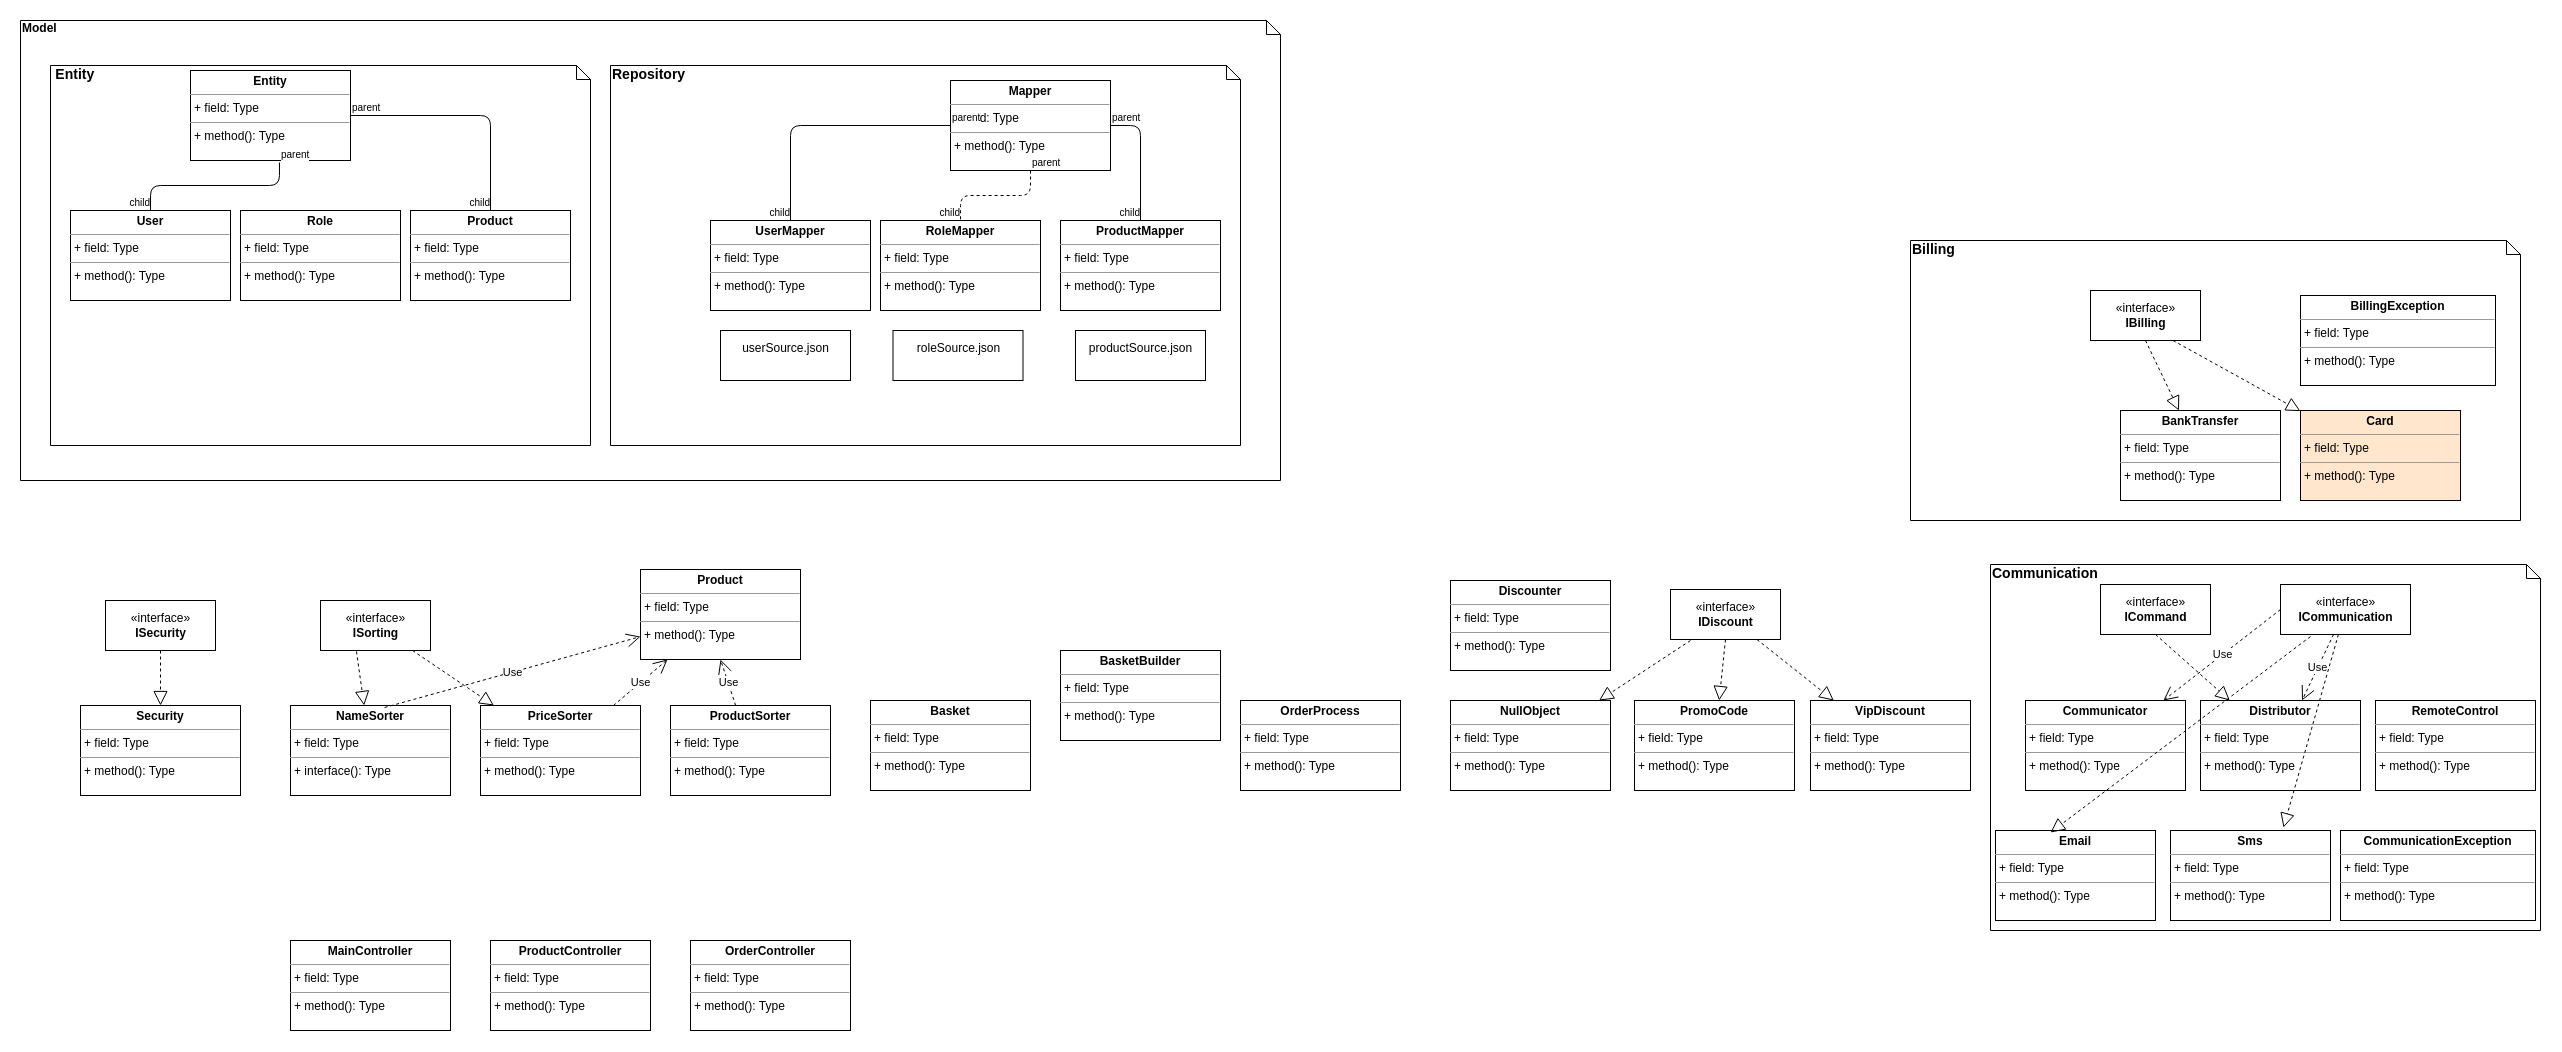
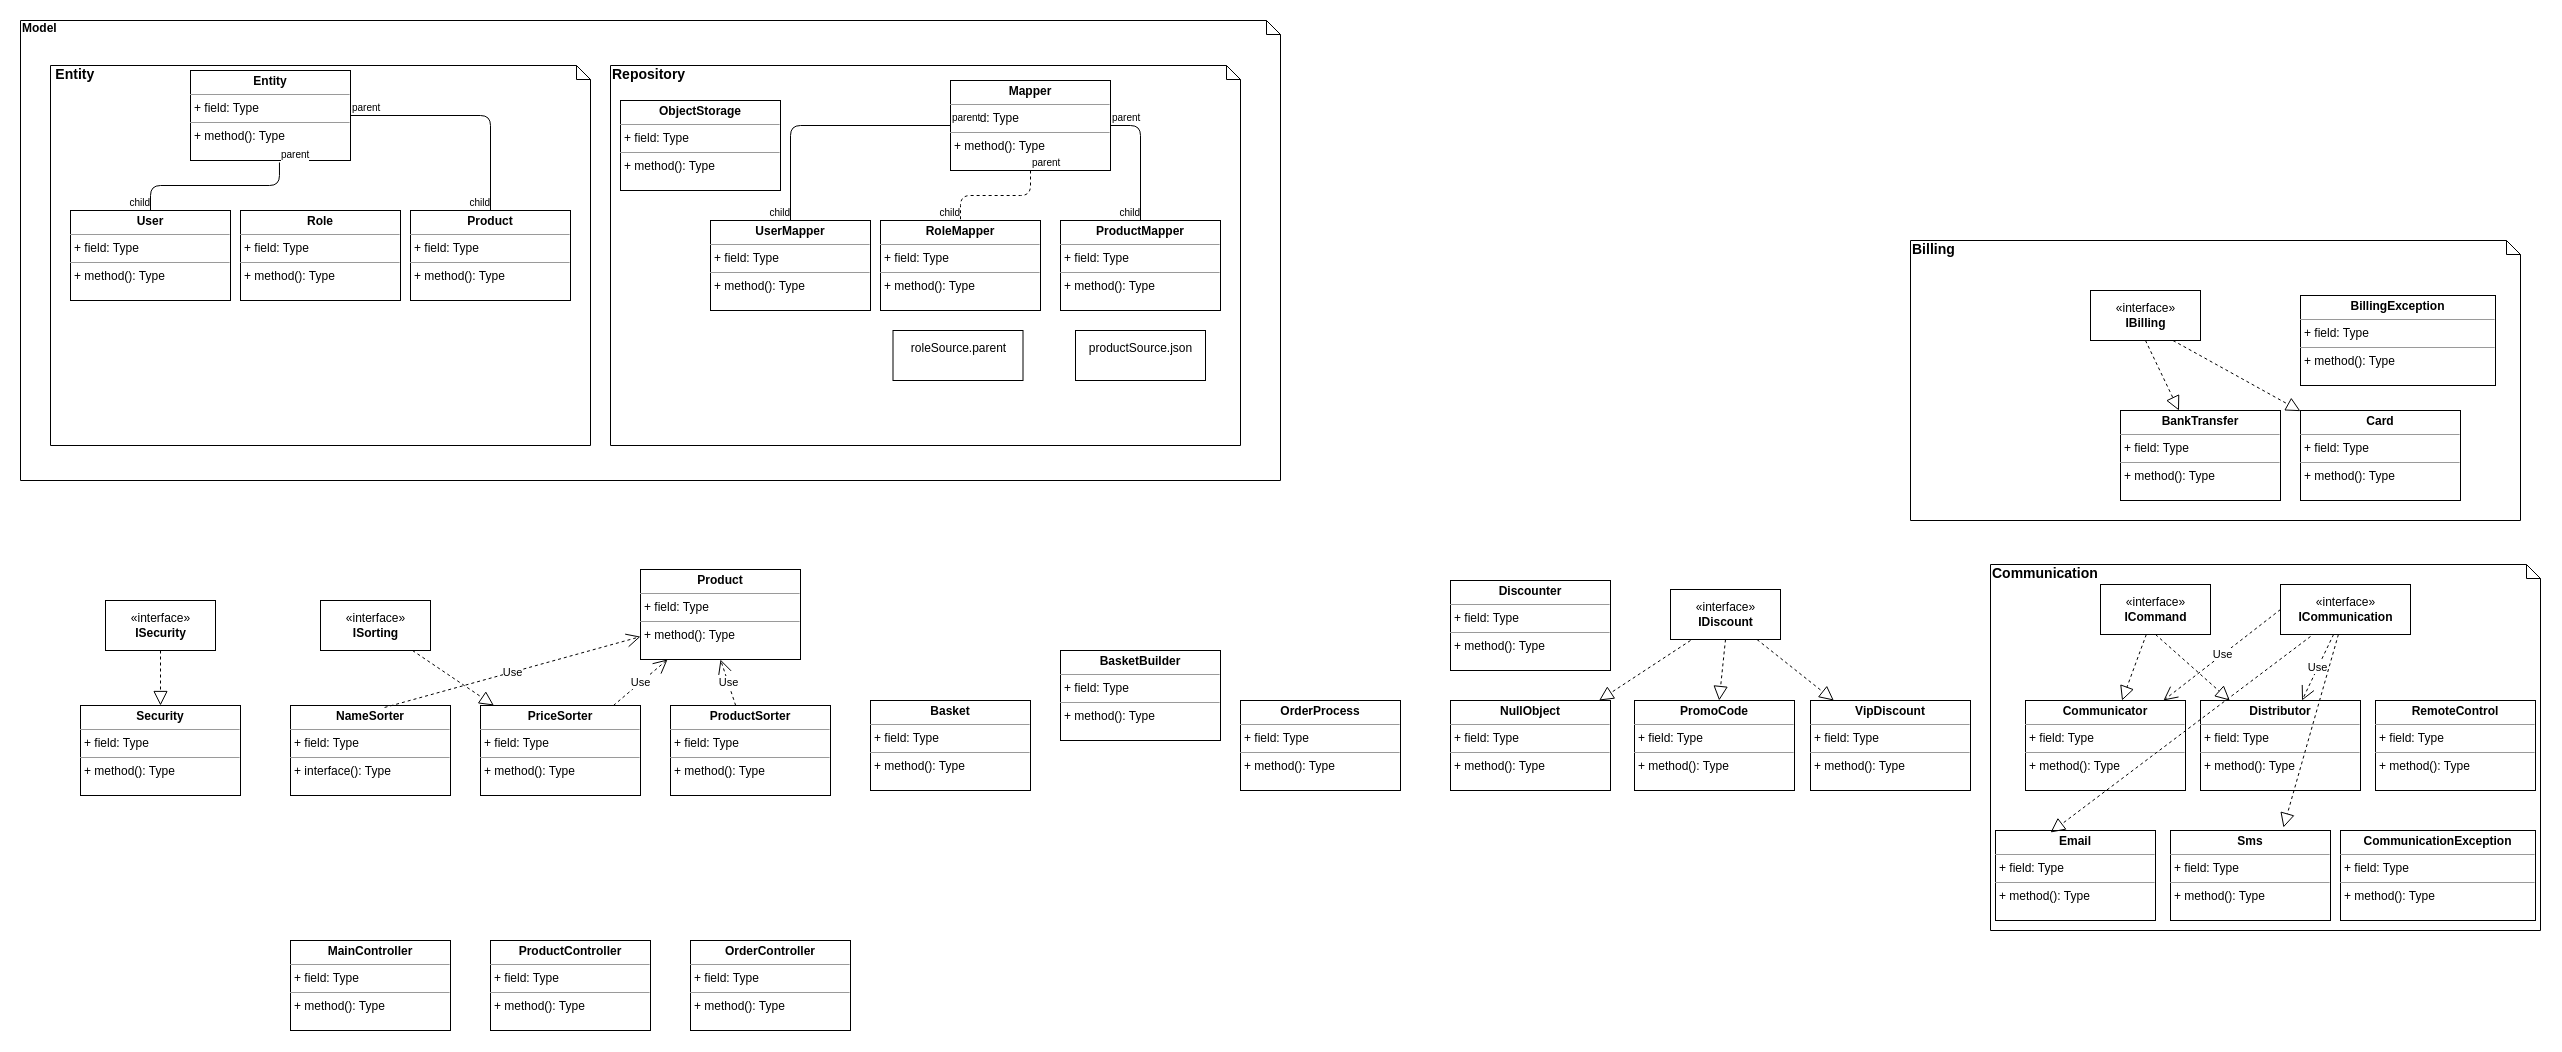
none -> (701, 146)
(786, 356) -> none
(959, 356) -> (959, 356)
(2381, 456) -> (2381, 456)
none -> (2137, 661)
(359, 672) -> none
